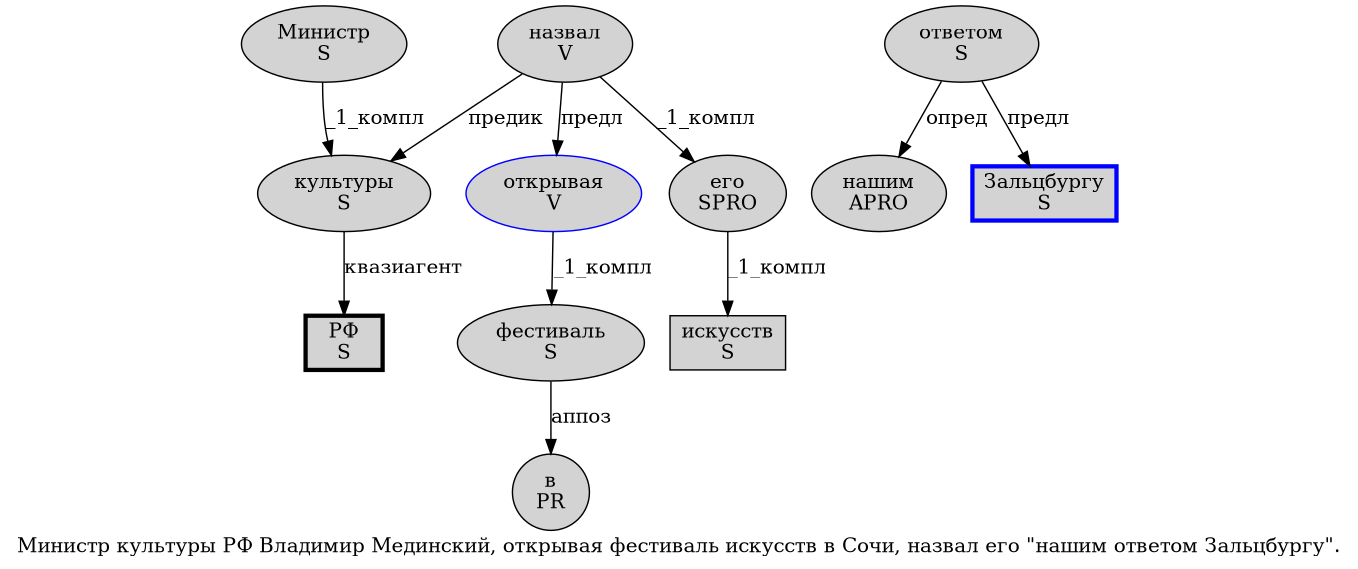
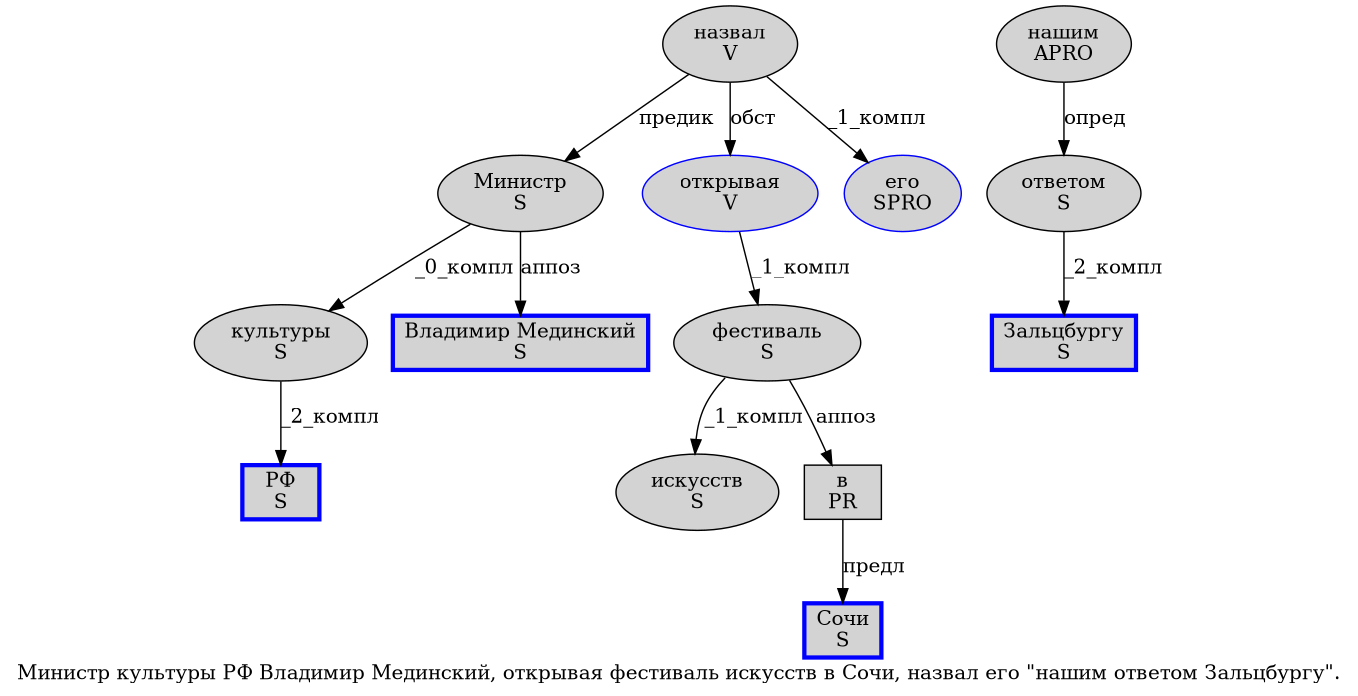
(924, 112) -> (1064, 111)
(463, 113) -> (633, 113)
(375, 119) -> (465, 268)
(592, 119) -> (753, 119)
(1039, 119) -> (1114, 268)
(728, 193) -> (903, 193)
(728, 266) -> (705, 406)
(403, 268) -> (331, 418)
(344, 343) -> (281, 492)
none -> (521, 343)
(728, 343) -> (697, 492)
(551, 492) -> (843, 492)
none -> (843, 630)
